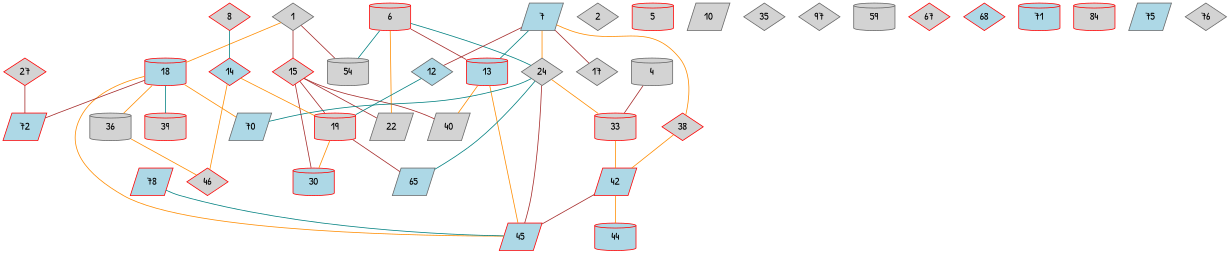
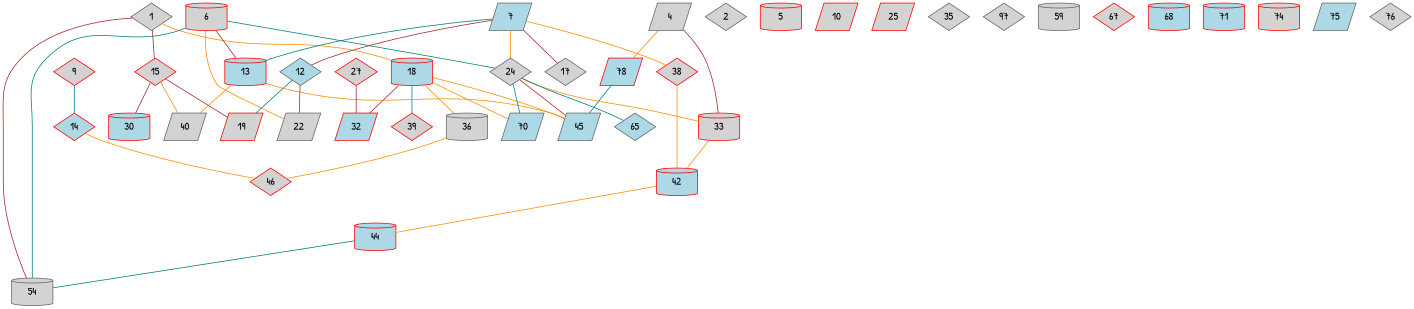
(230, 17) -> (74, 72)
(709, 17) -> (837, 17)
none -> (893, 17)
(984, 17) -> (1169, 17)
(1094, 17) -> (1279, 17)
none -> (646, 44)
(652, 72) -> (670, 17)
(278, 97) -> none
(340, 98) -> (300, 99)
(369, 99) -> (169, 98)
(25, 127) -> (356, 127)
(165, 127) -> (412, 127)
(335, 127) -> (242, 127)
(324, 154) -> none
(377, 156) -> none
(414, 182) -> (635, 127)
(615, 182) -> (677, 182)
(568, 209) -> none
(521, 237) -> (579, 127)
none -> (204, 264)
